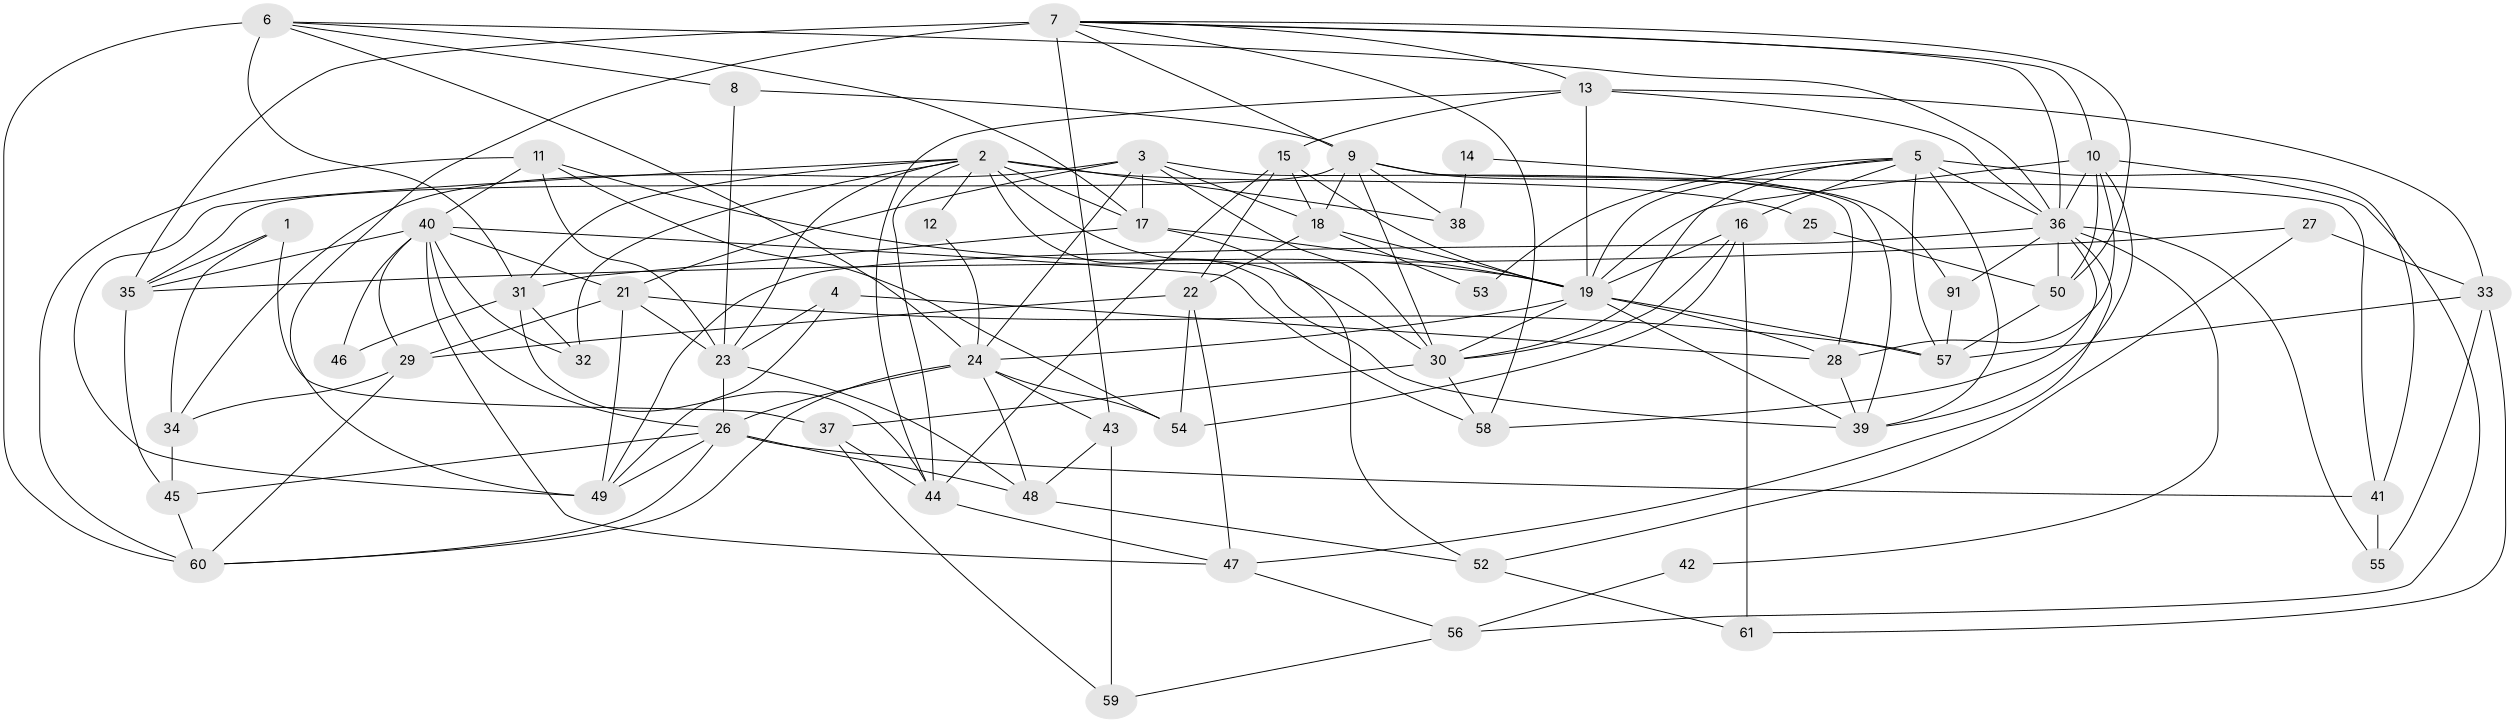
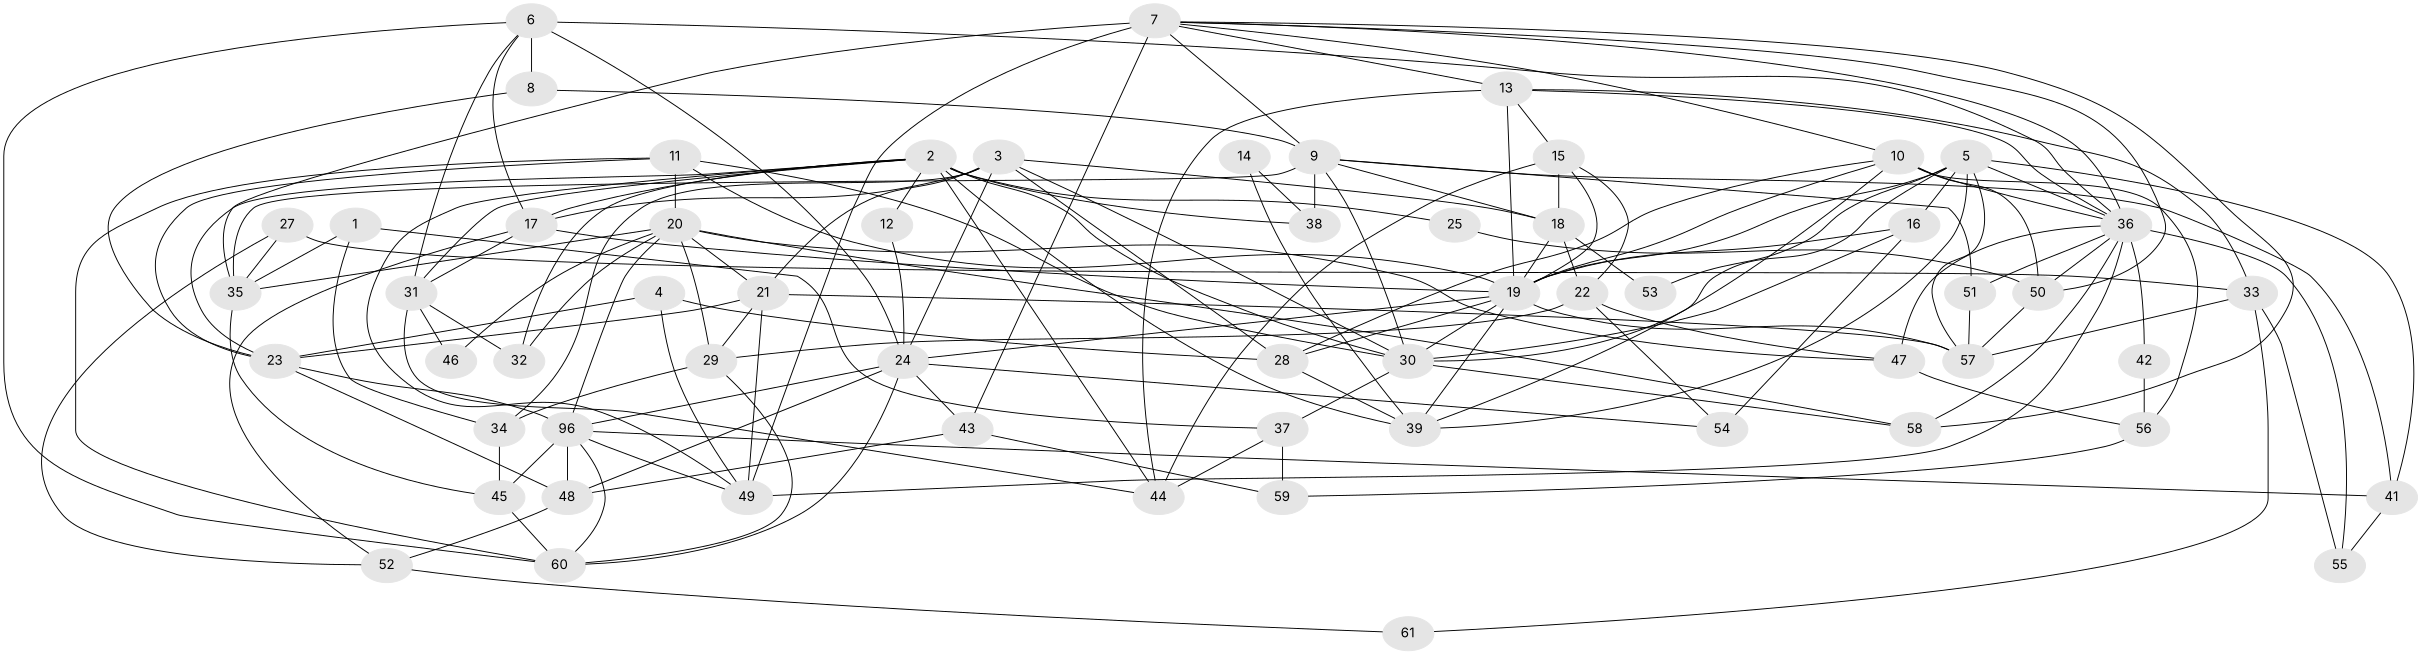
(428, 225) -> (675, 225)
(896, 287) -> (1010, 244)
(1954, 293) -> (1970, 293)
(724, 429) -> (568, 429)
(1747, 429) -> none
(1082, 534) -> none
